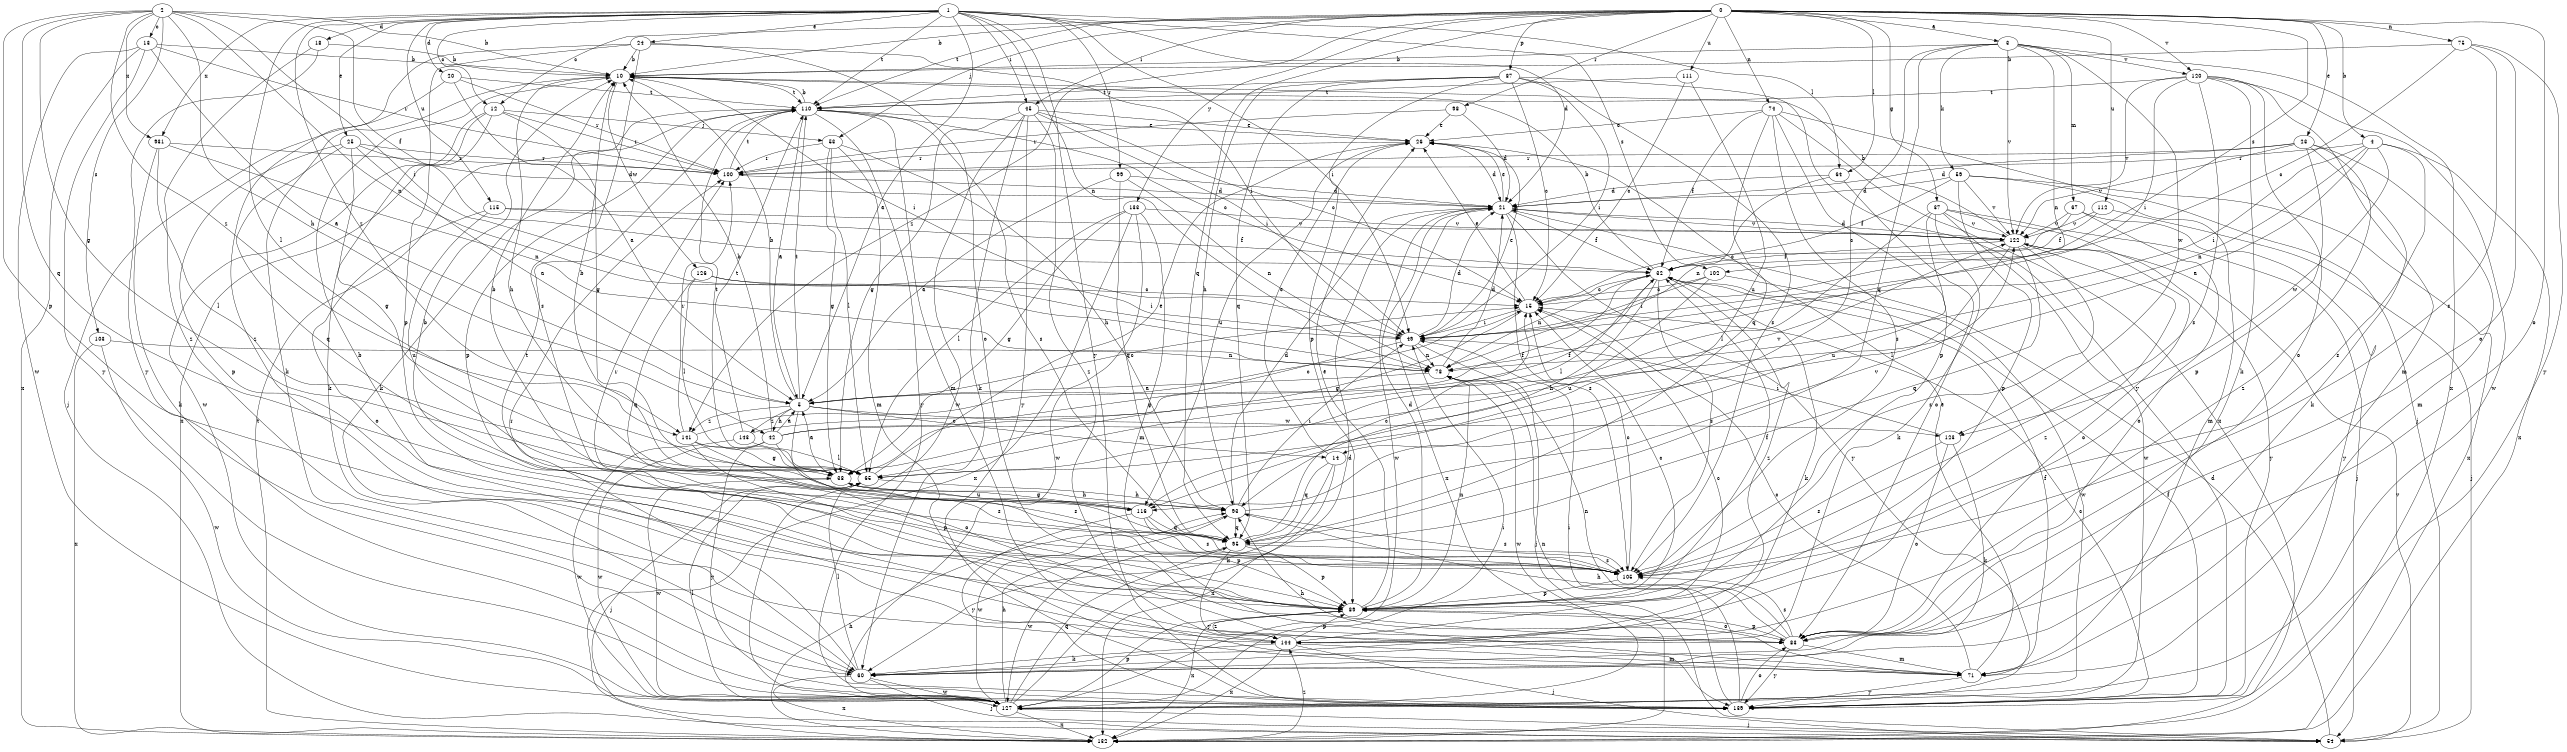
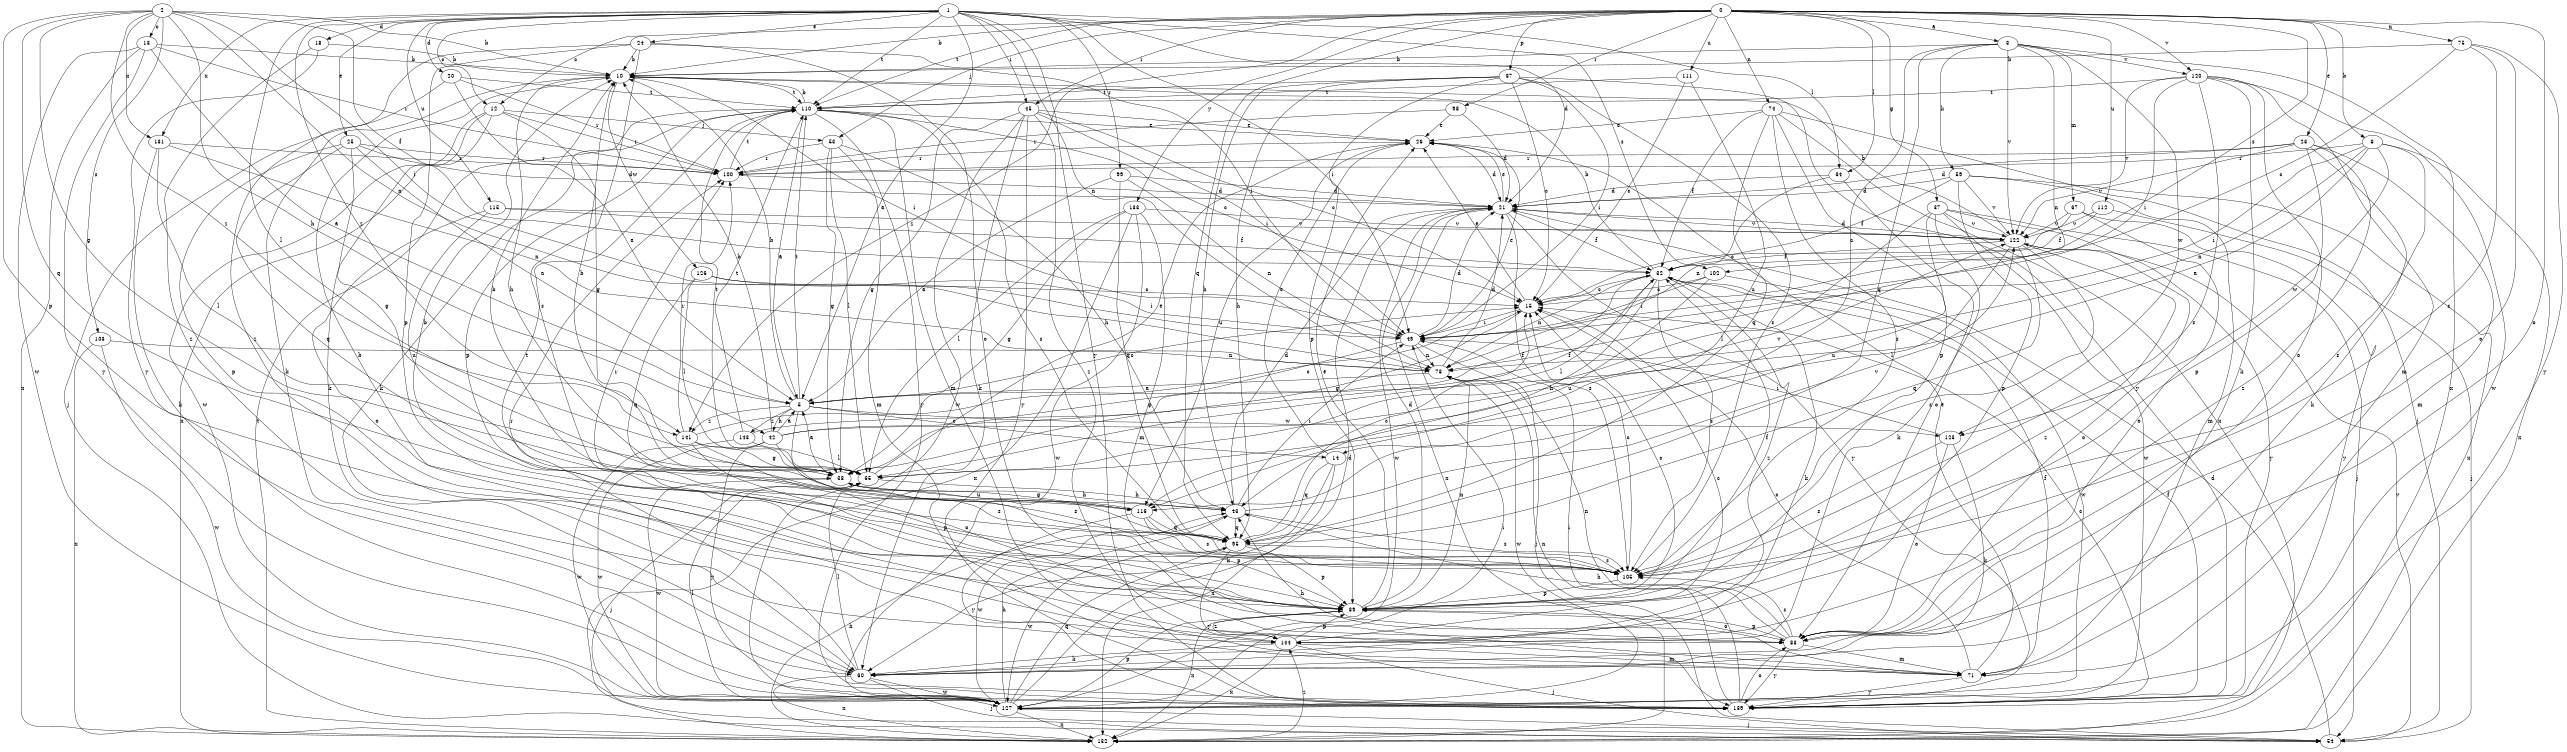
(159, 142) -> (159, 142)
(2372, 142) -> (2372, 142)
(1239, 306) -> (1239, 306)
(1235, 512) -> (1235, 512)
